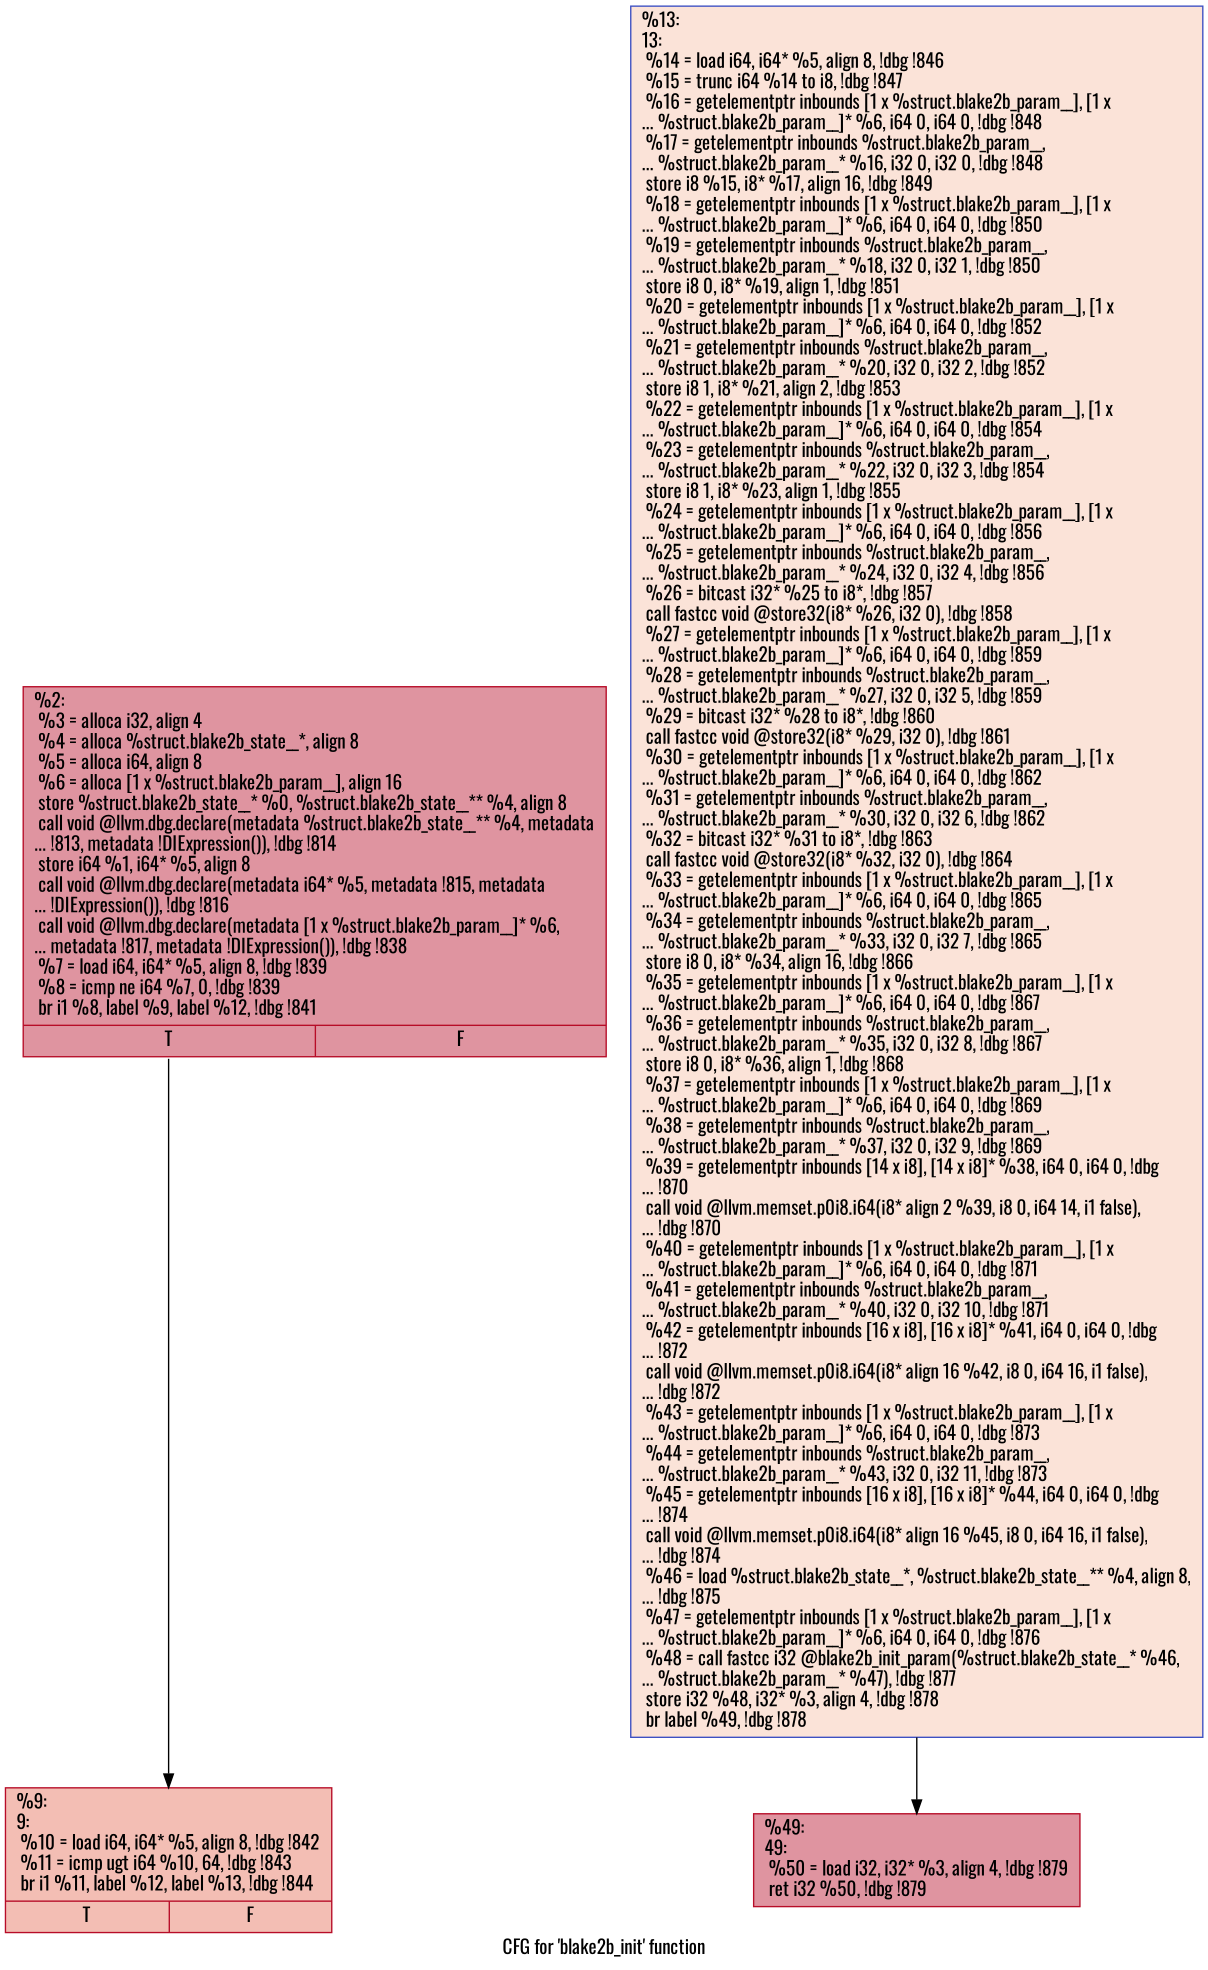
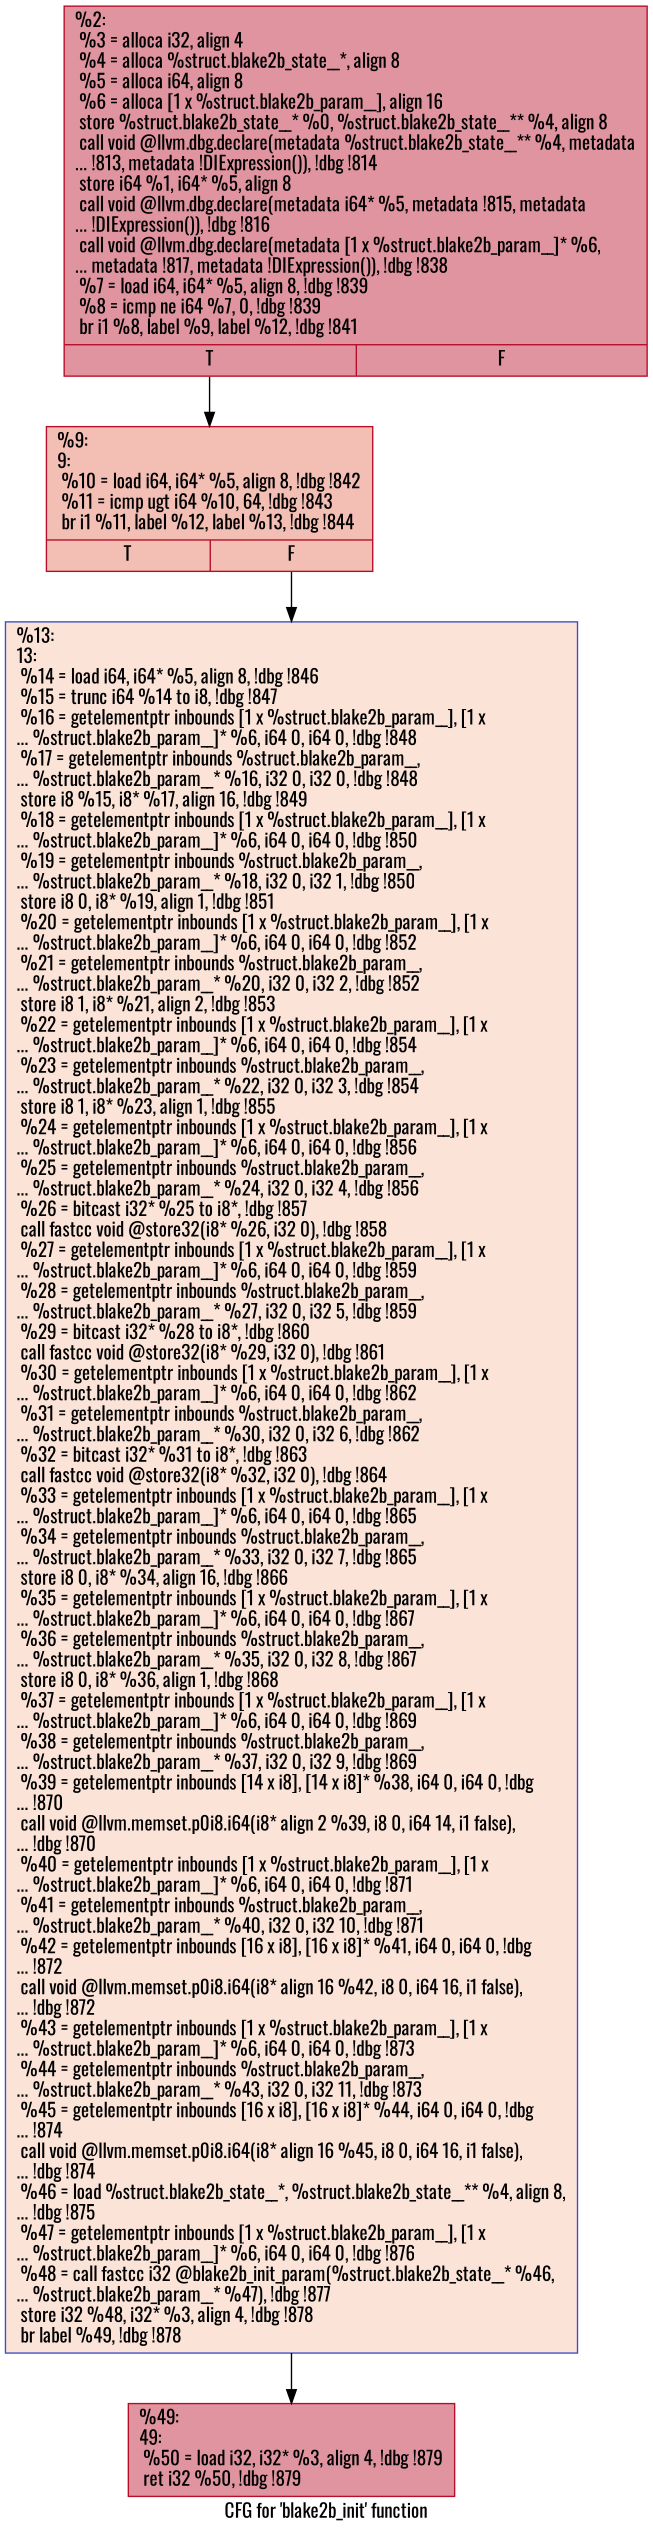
none -> (291, 590)
